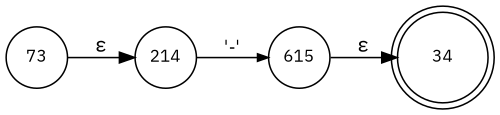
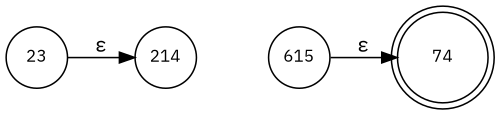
(37, 58) -> (37, 58)
(227, 58) -> none
(443, 58) -> (443, 58)
